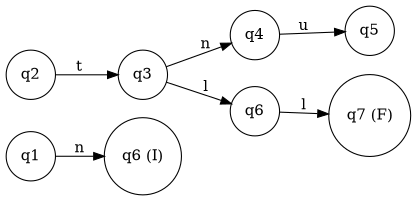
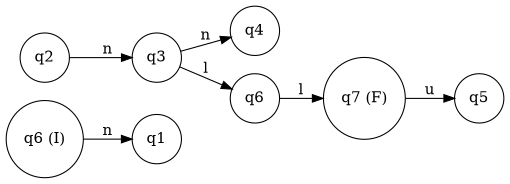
(307, 33) -> (425, 98)
(80, 67) -> (108, 50)
(75, 156) -> (102, 139)
